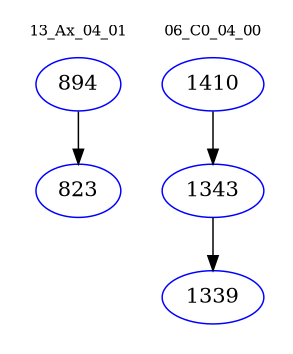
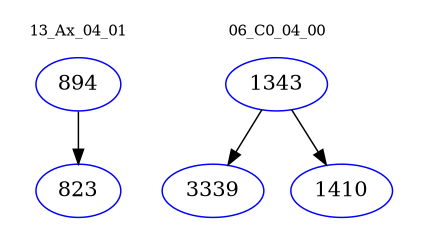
(213, 130) -> (305, 131)
(213, 297) -> (213, 191)
